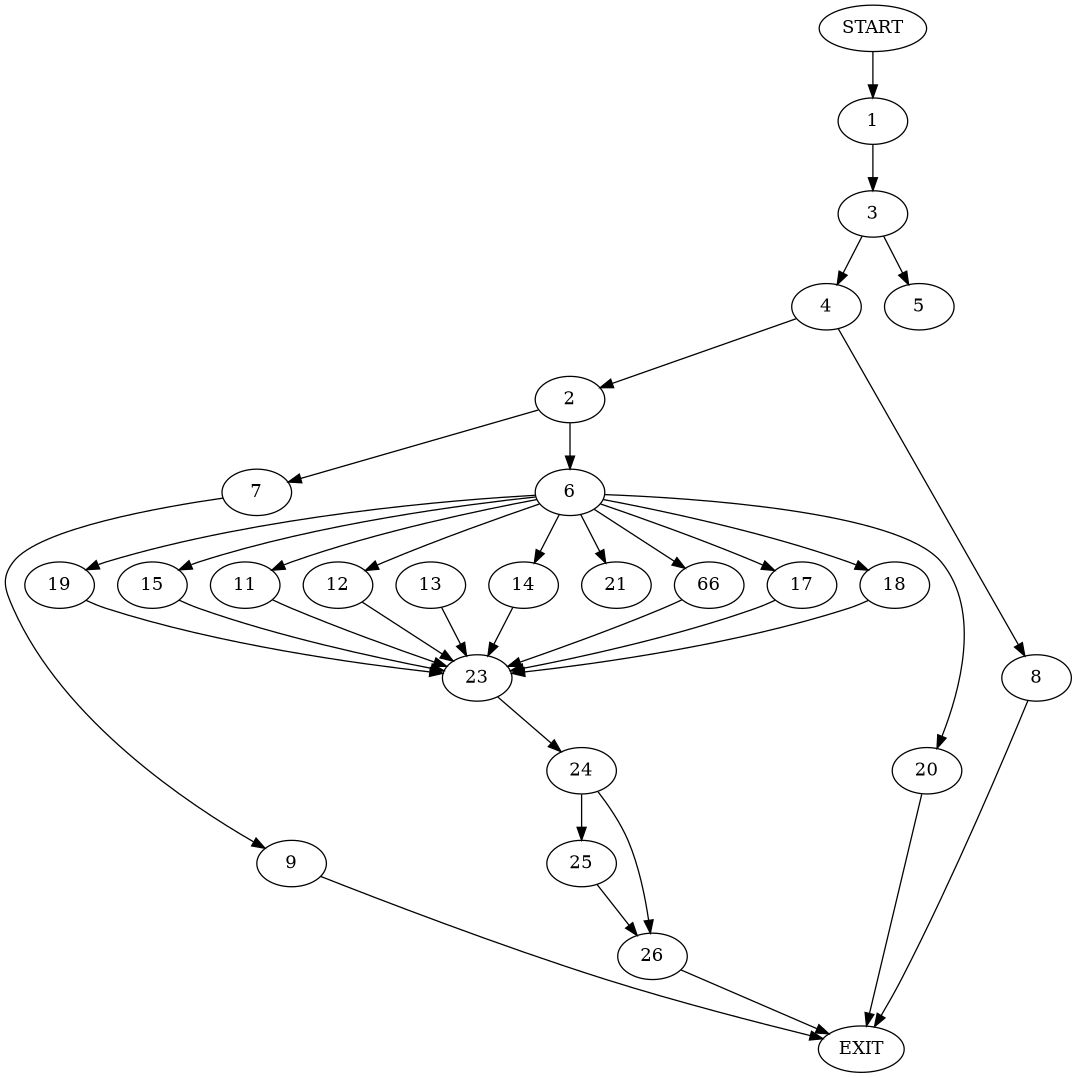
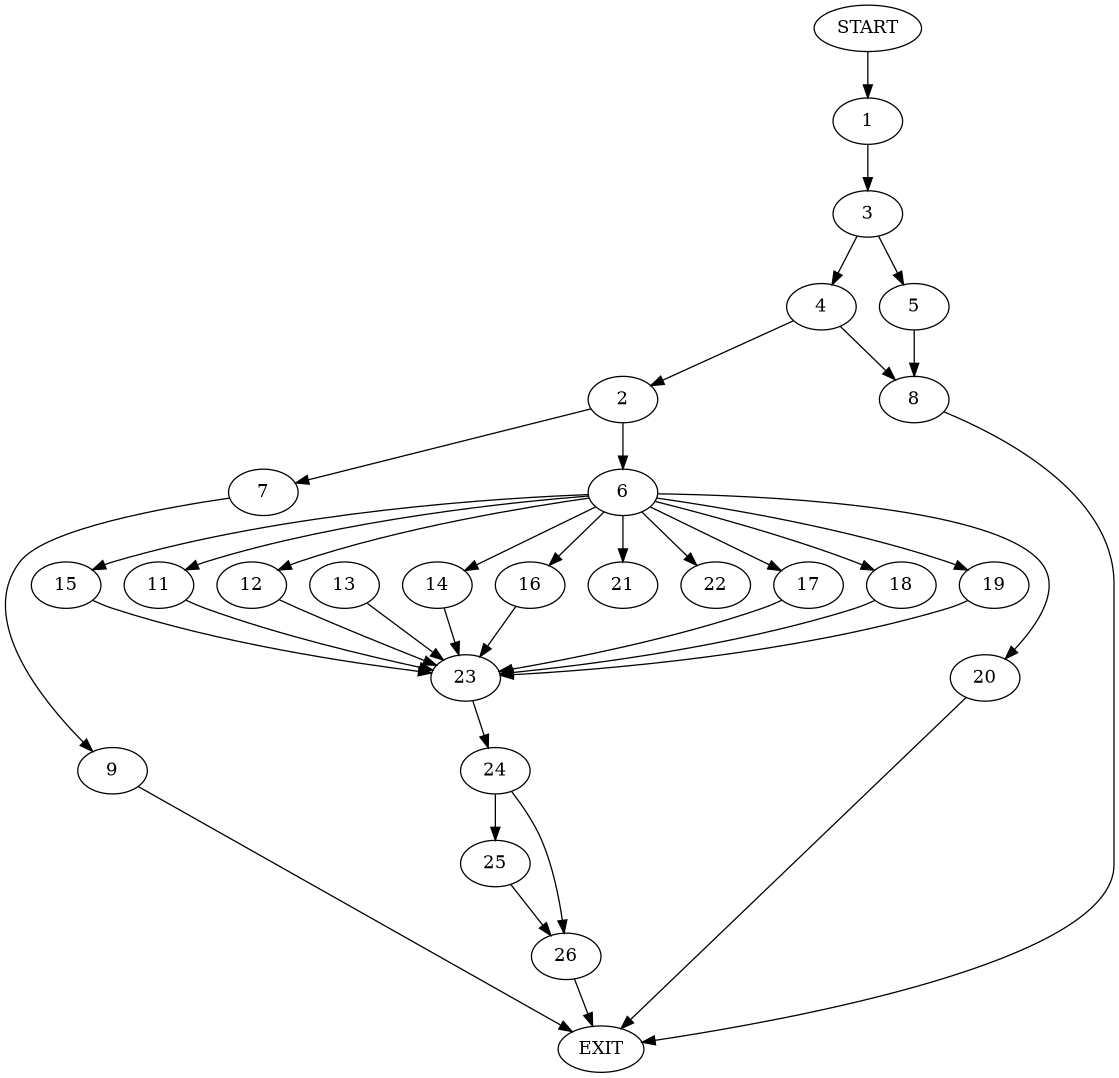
none -> (914, 347)
(709, 585) -> (530, 585)
none -> (716, 585)
